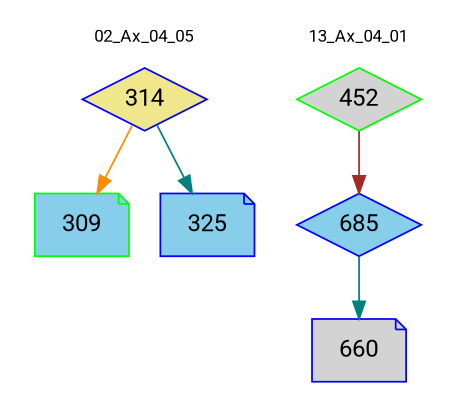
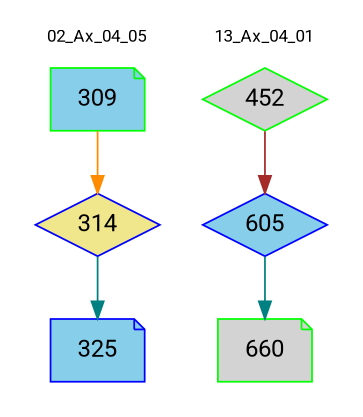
(119, 151) -> (98, 154)
(359, 225) -> (265, 225)
(359, 350) -> (265, 350)
